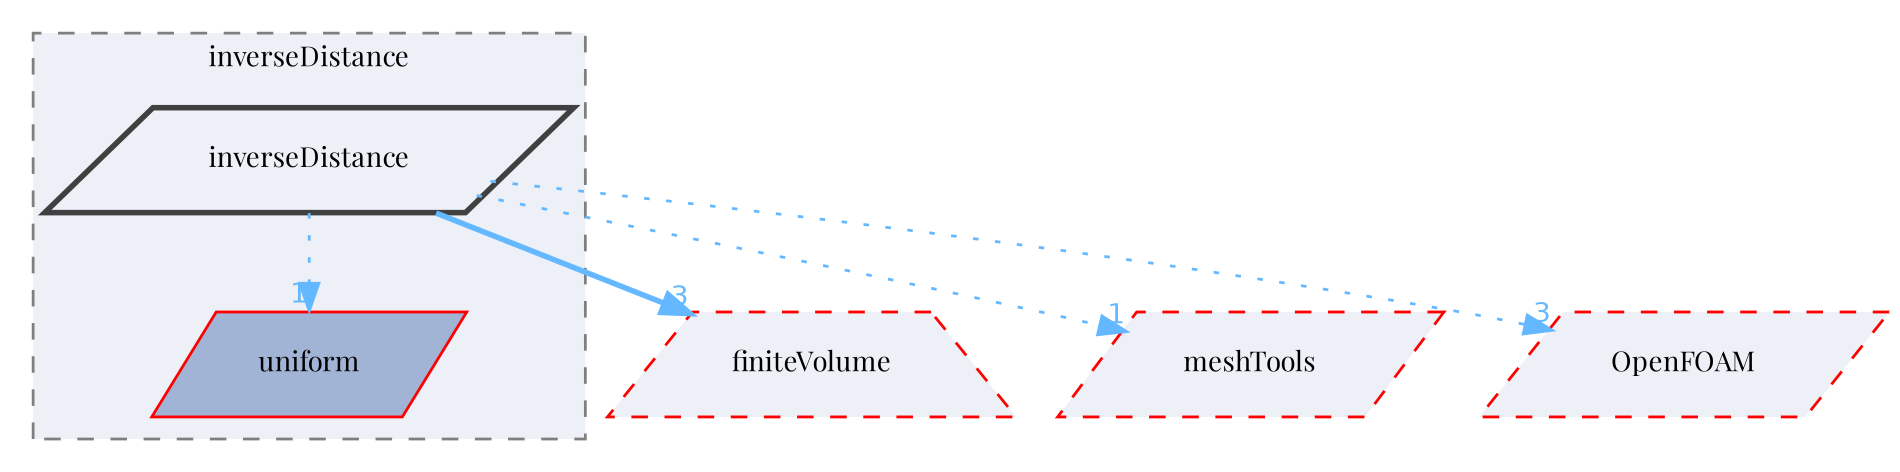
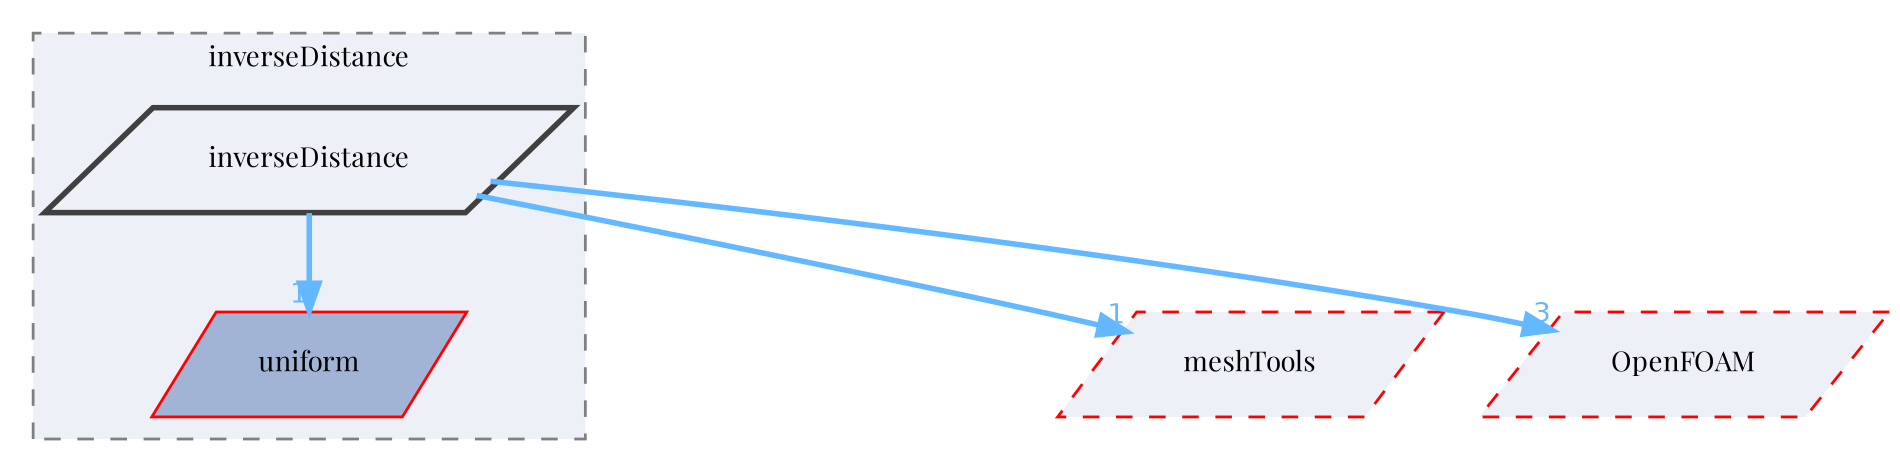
(1009, 243) -> (1009, 243)
(309, 248) -> (309, 248)
(788, 258) -> (788, 258)
(812, 364) -> none
